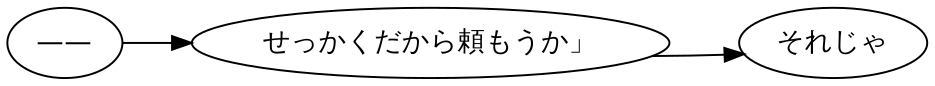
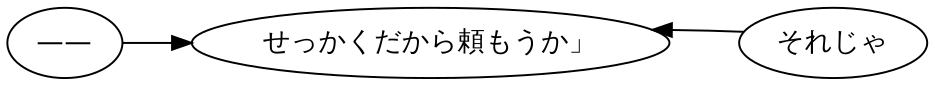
(688, 56) -> (708, 31)
